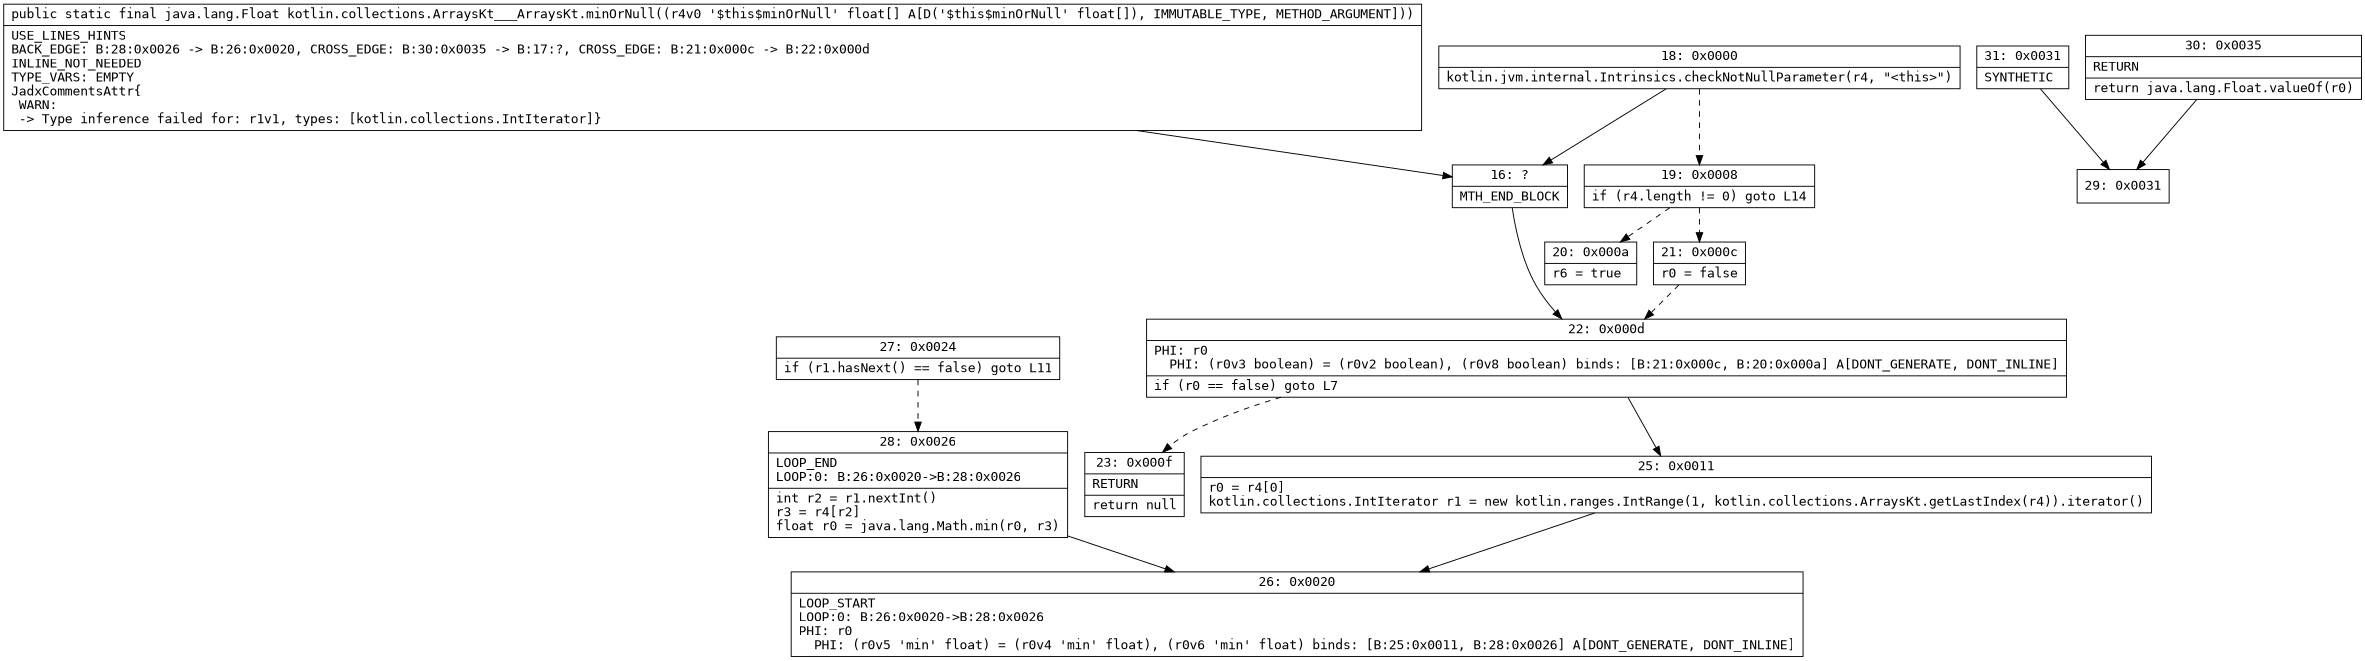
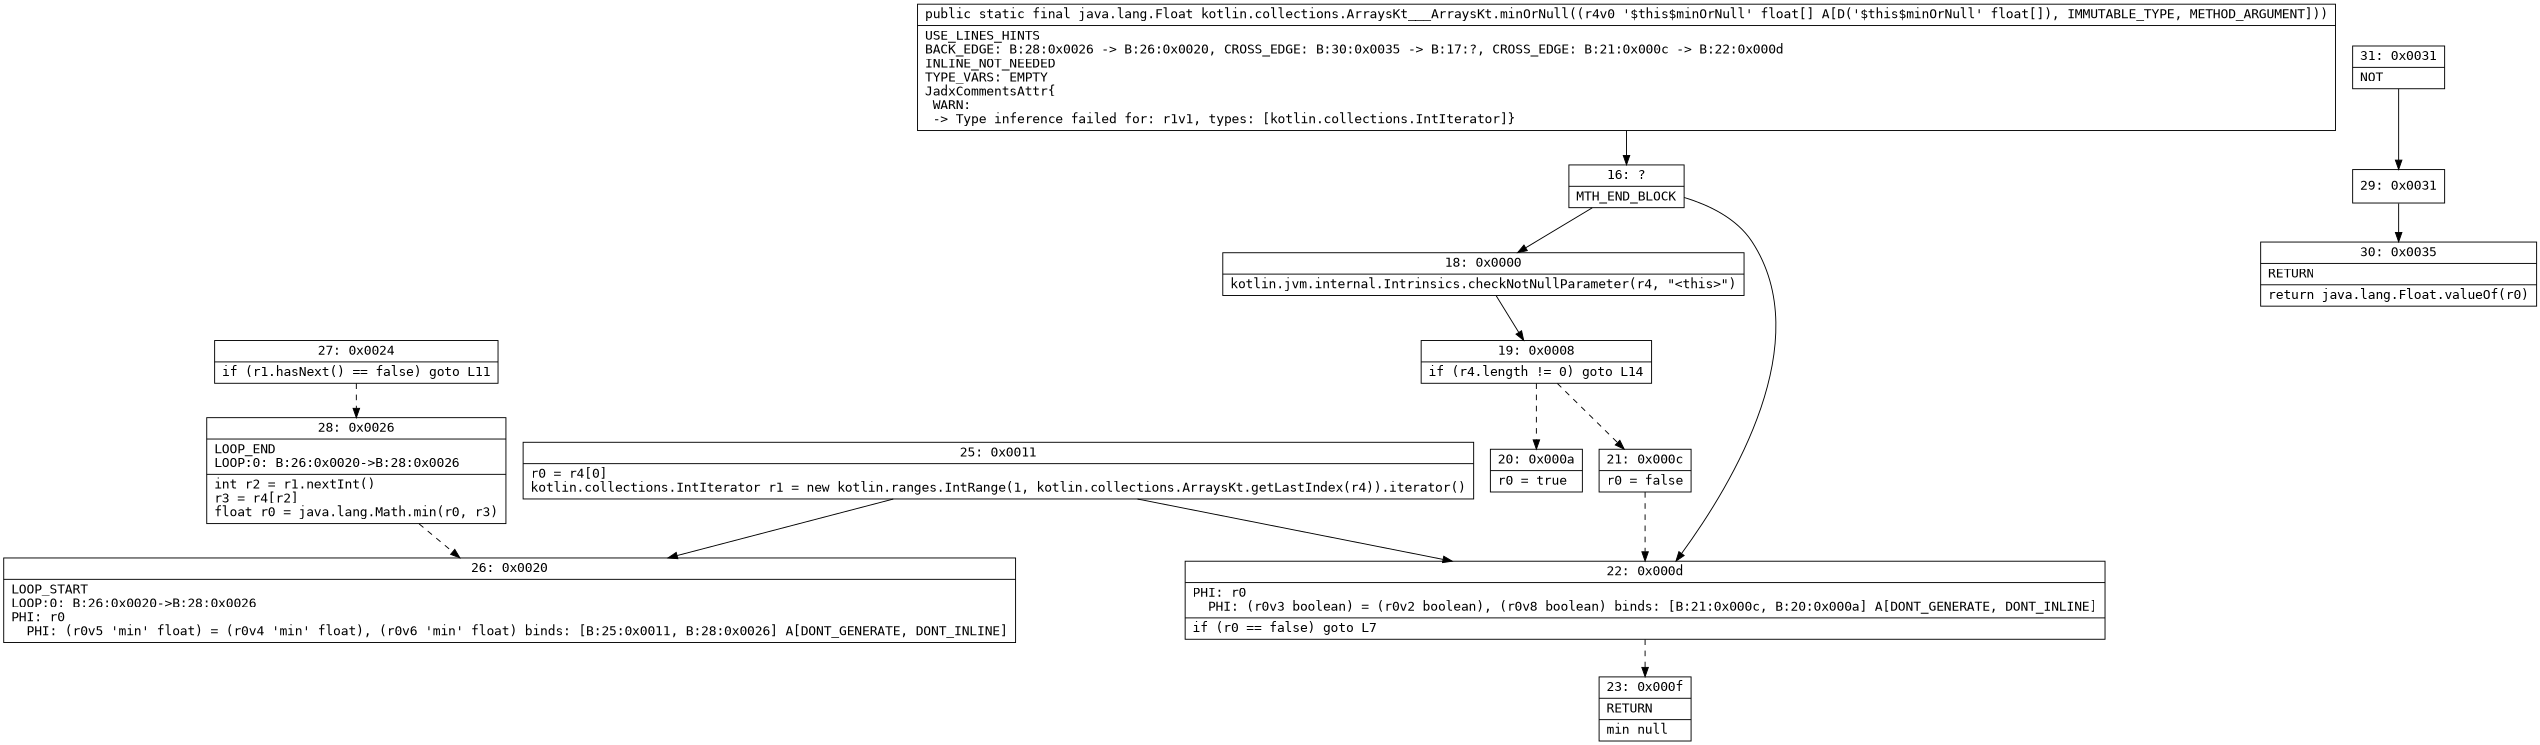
(2019, 78) -> (2372, 78)
(1699, 122) -> (1508, 314)
(1608, 124) -> (1559, 228)
(2170, 131) -> (2399, 218)
(1587, 274) -> (1533, 481)
(1642, 422) -> (1290, 529)
(1135, 505) -> (1638, 730)
(1117, 552) -> (436, 538)
